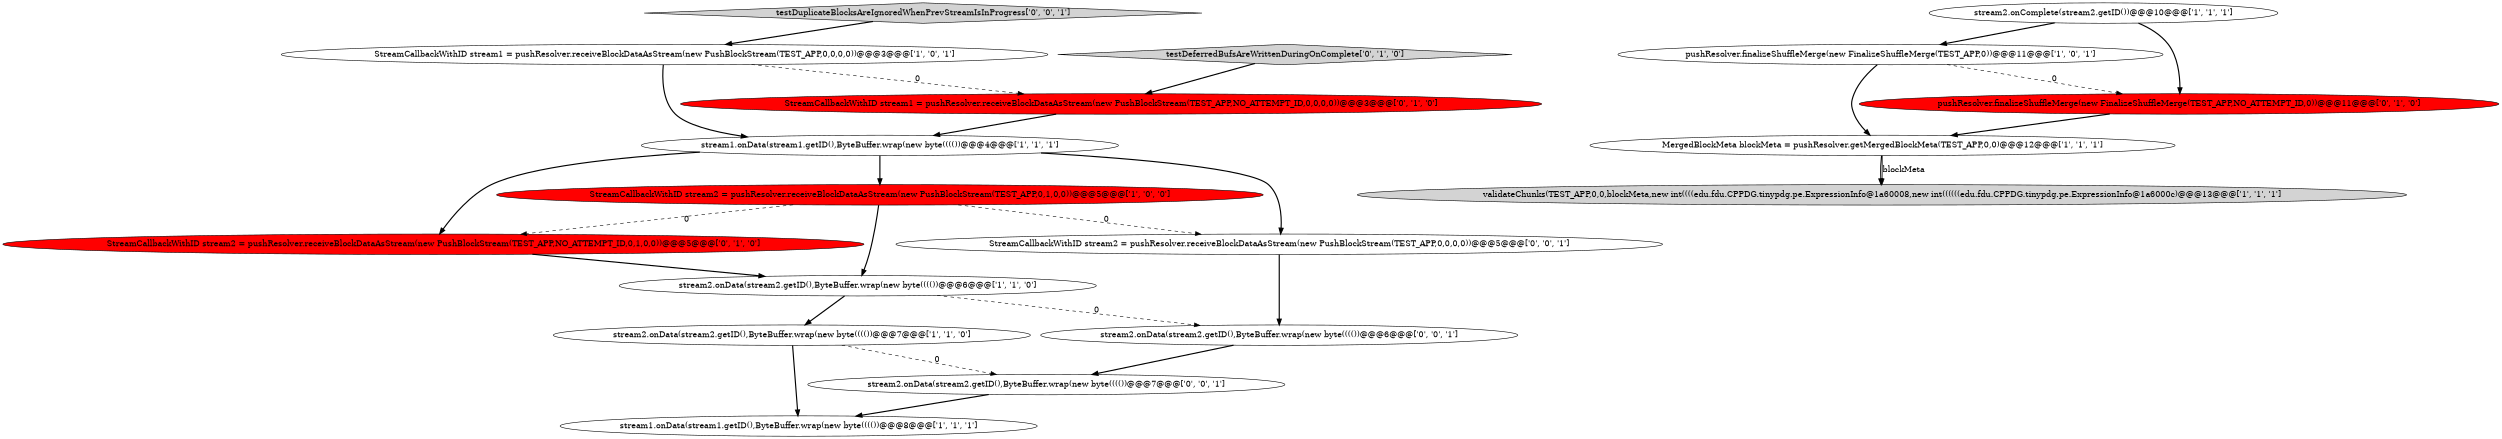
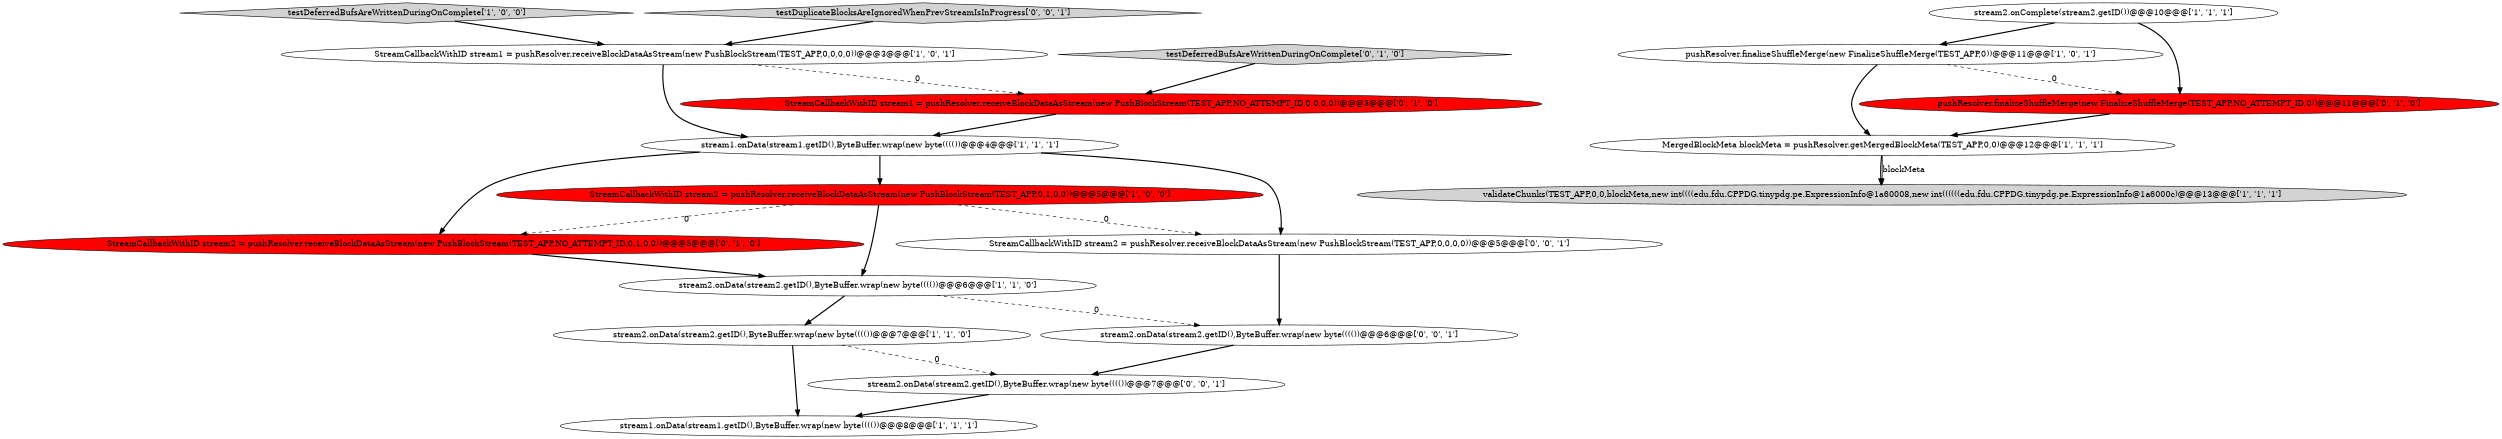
none -> (407, 13)
